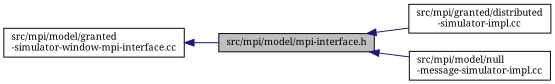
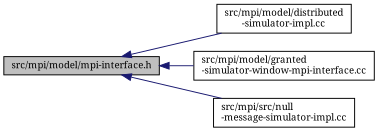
(480, 19) -> (284, 19)
(206, 43) -> (181, 66)
(480, 66) -> (284, 113)
